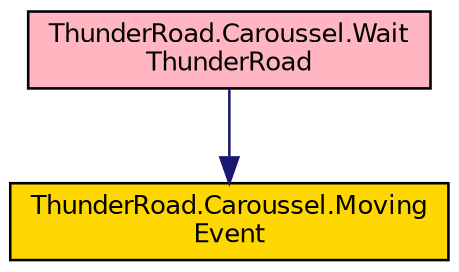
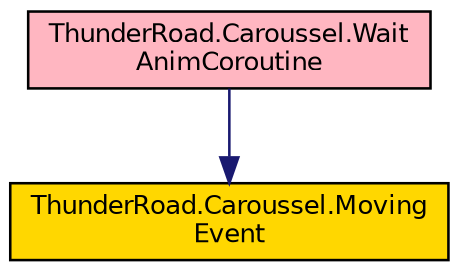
(229, 50) -> (229, 50)
